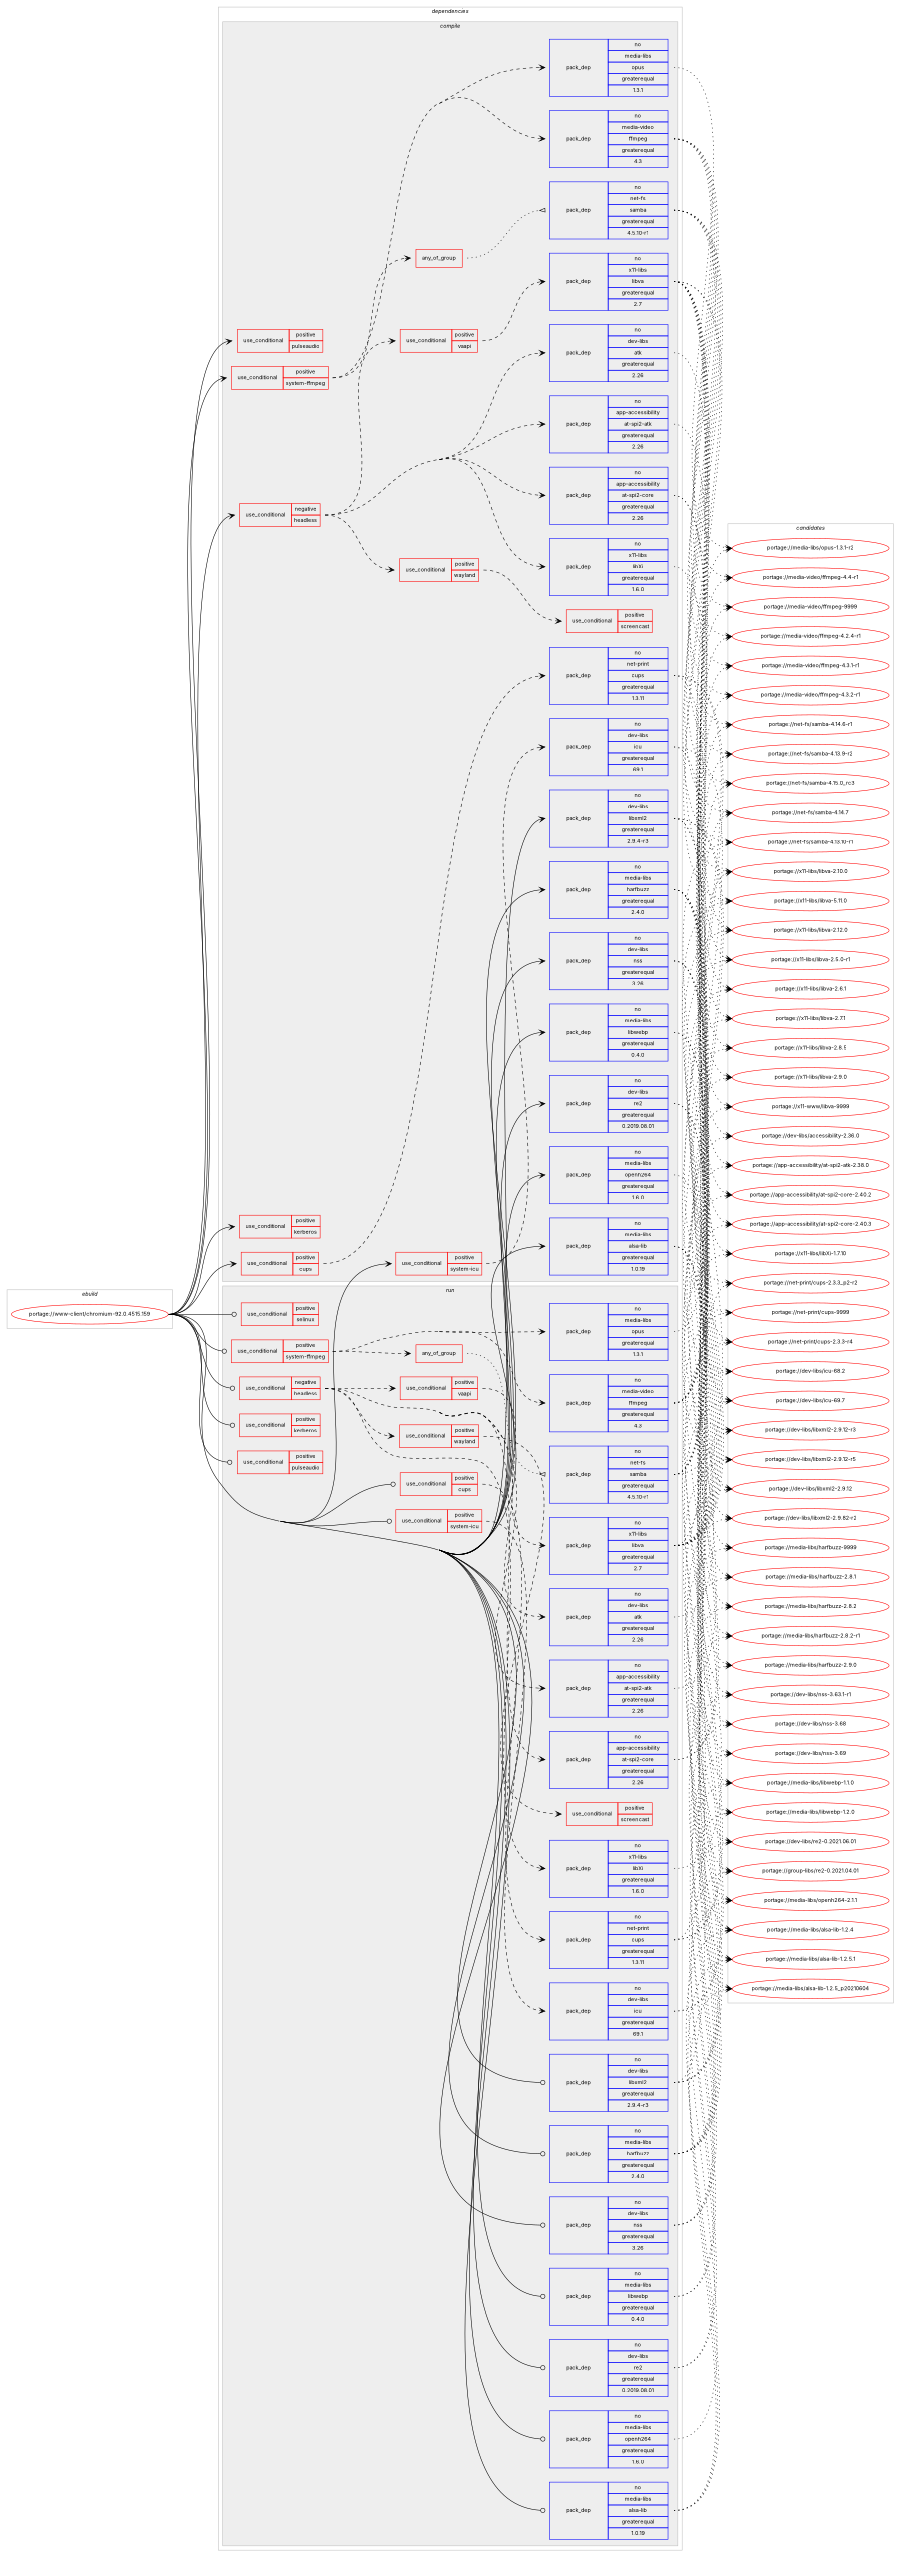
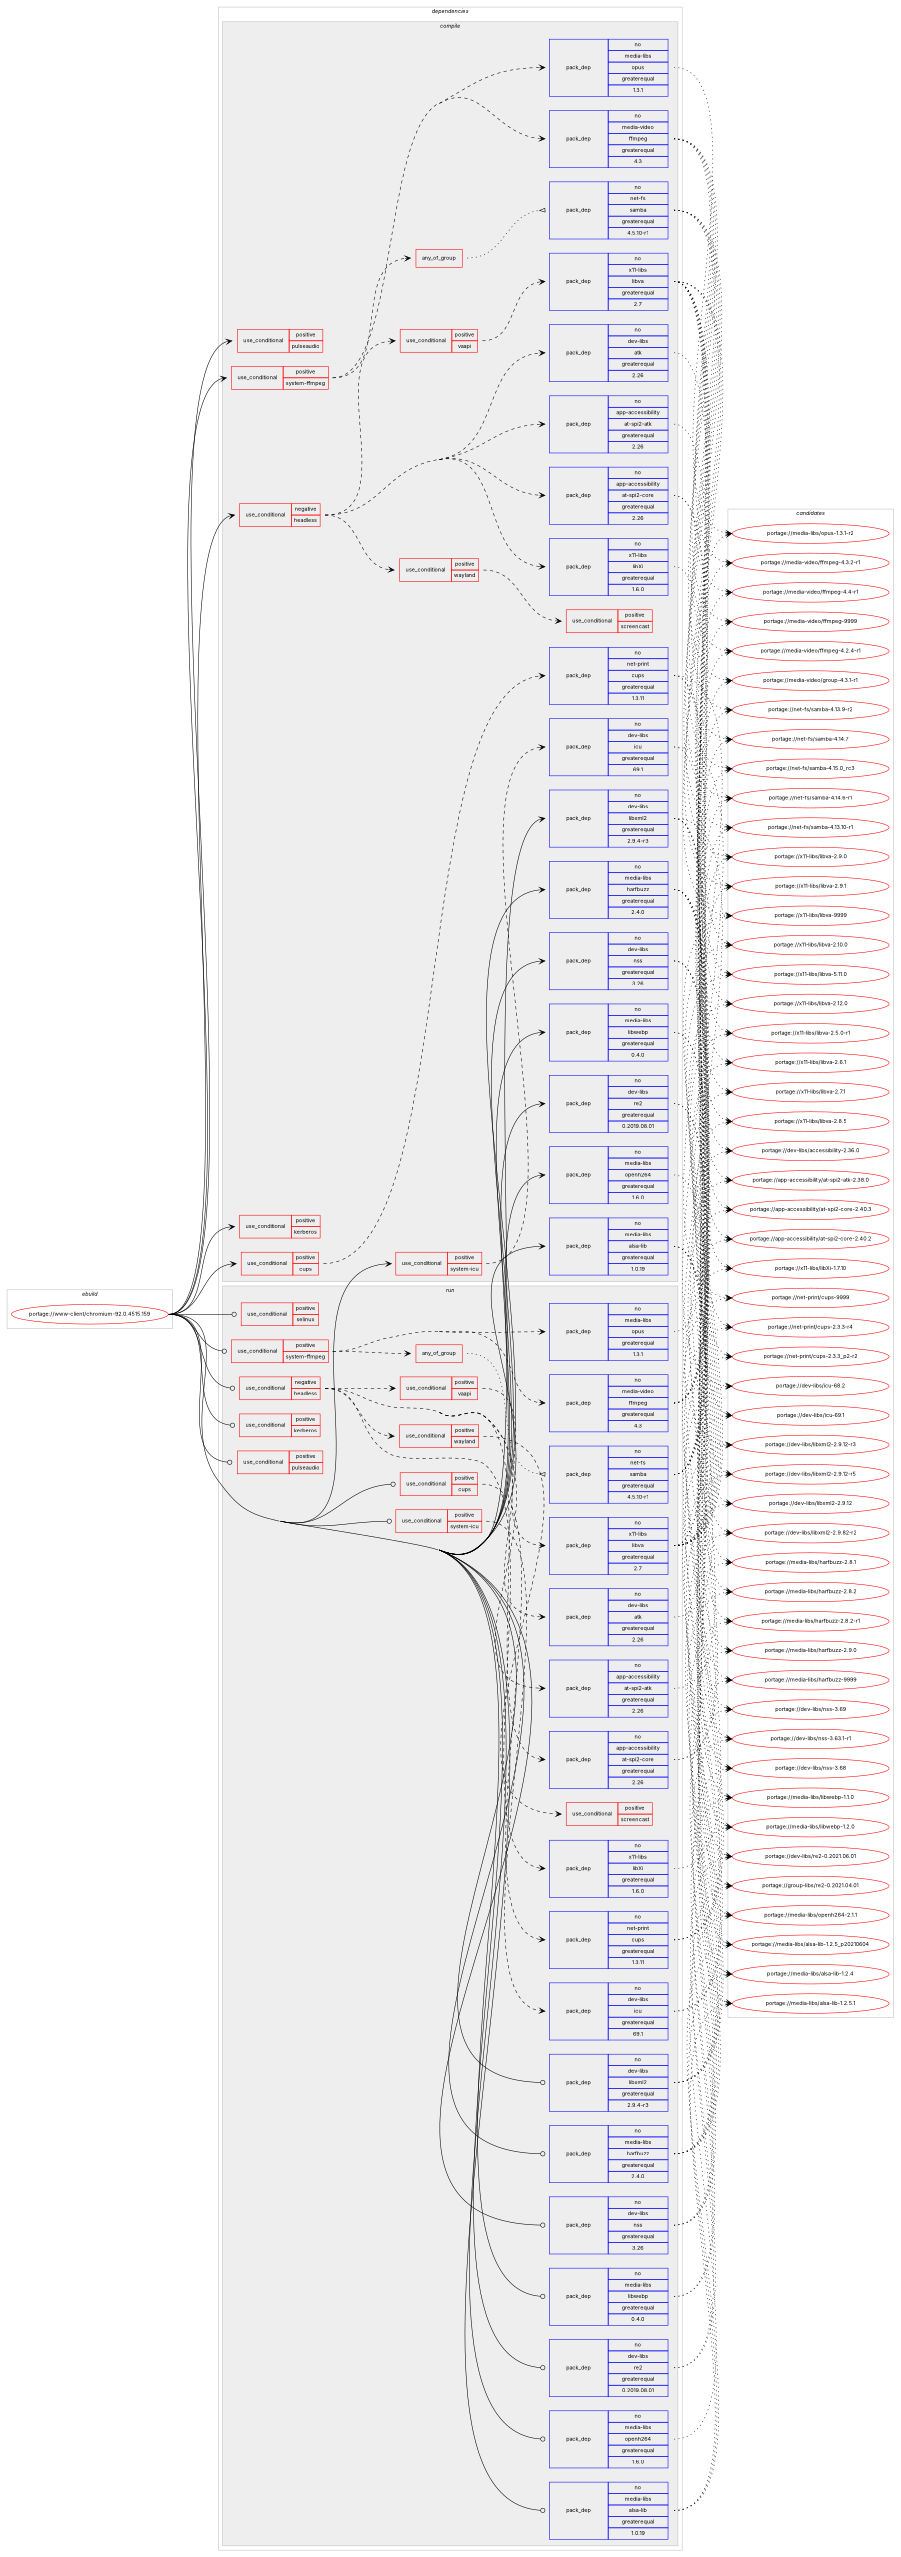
(811, 666) -> (811, 681)
none -> (811, 886)
(811, 1107) -> (811, 916)
(811, 1401) -> (811, 1416)
